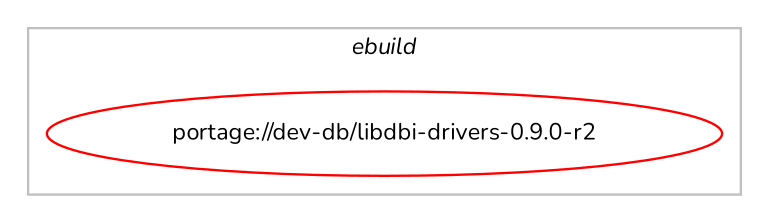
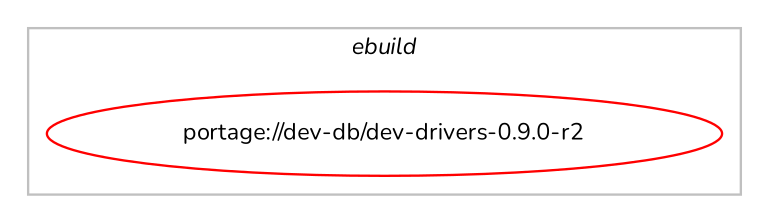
(384, 134) -> (384, 134)
